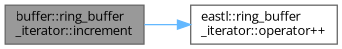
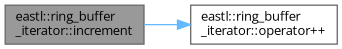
(75, 25) -> (75, 25)
